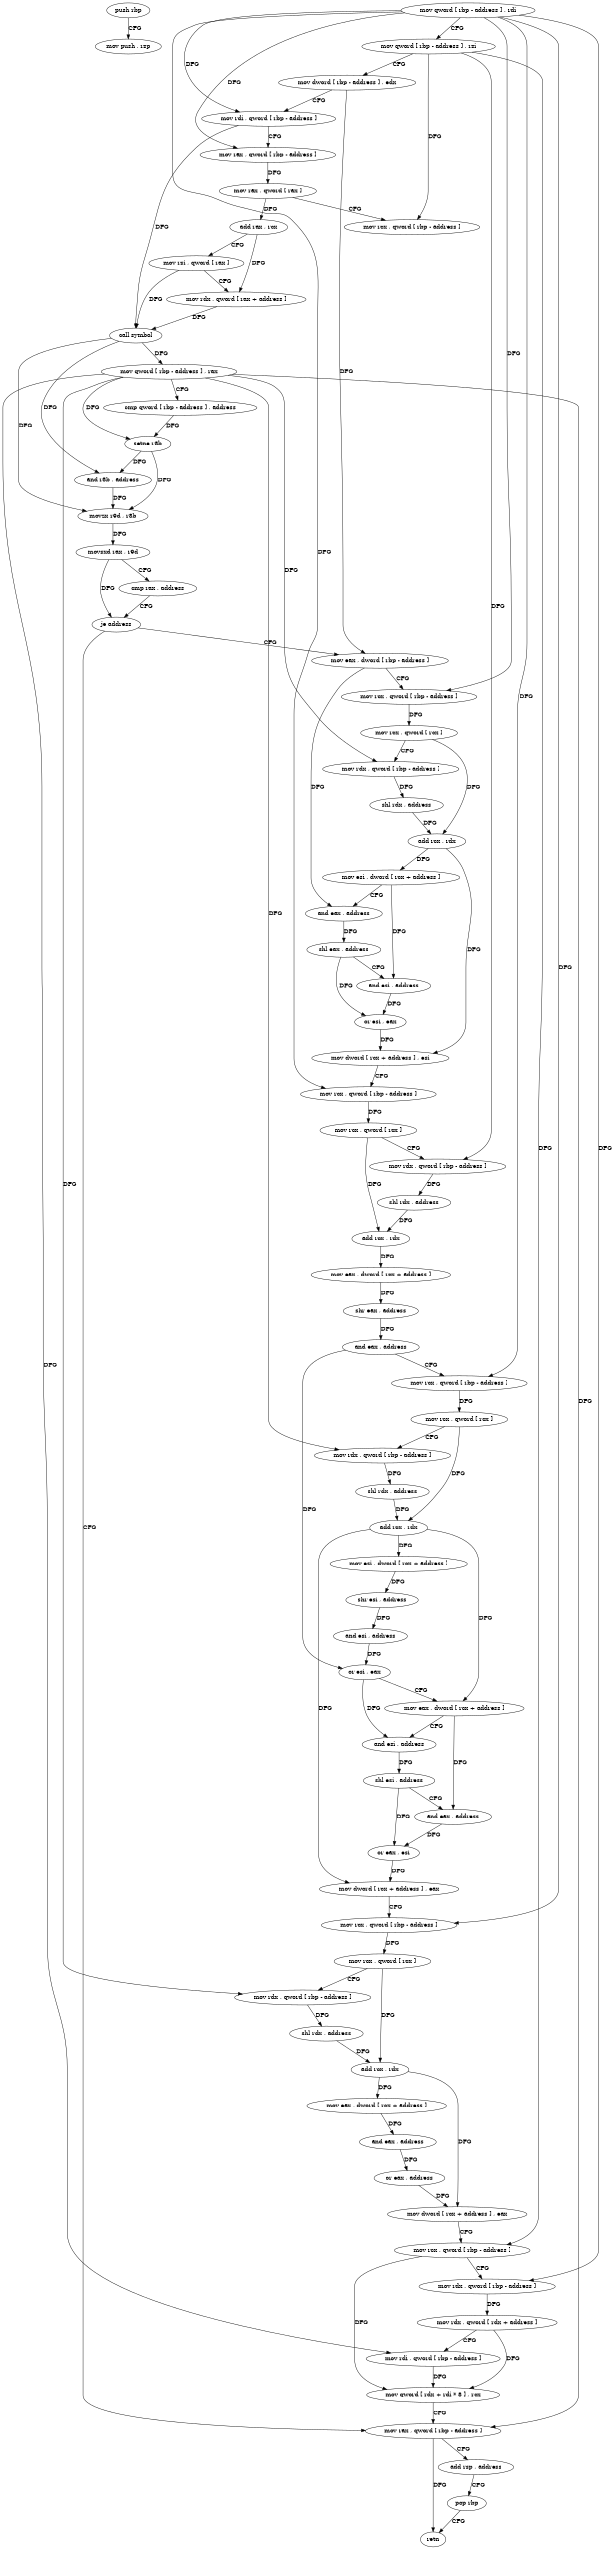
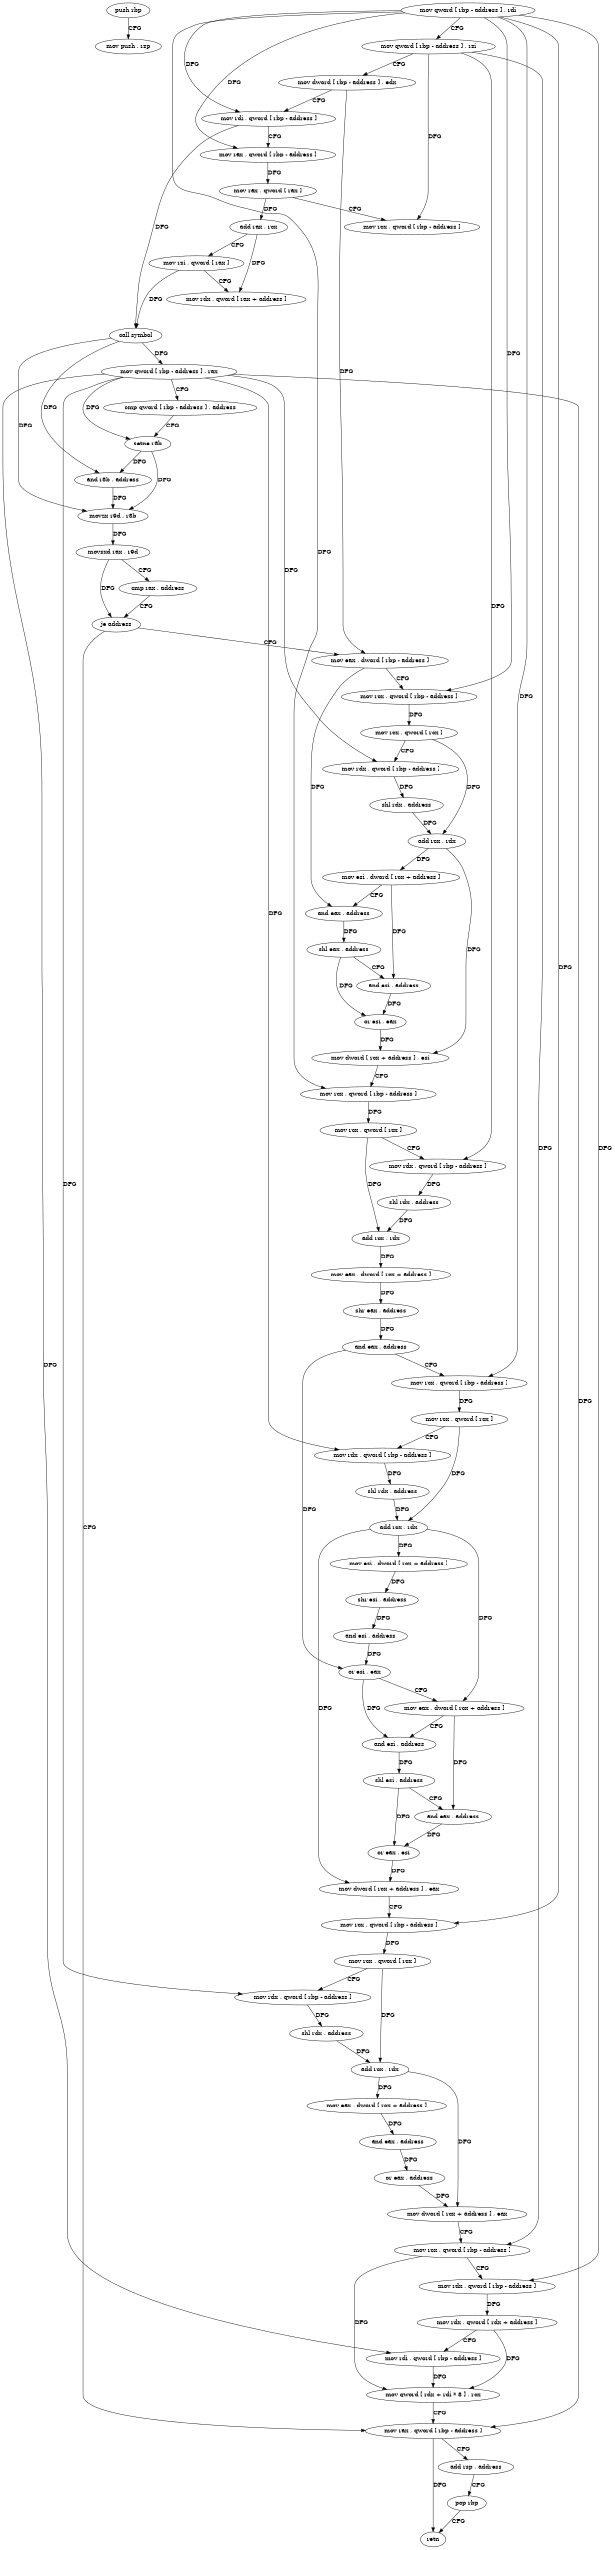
(186, 317) -> none
(173, 426) -> (173, 426)
